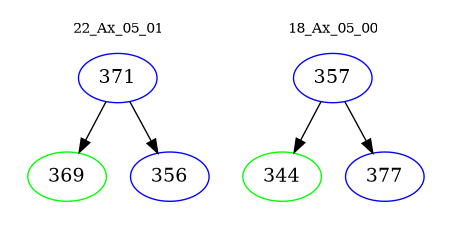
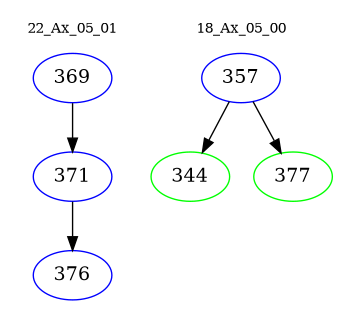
(96, 121) -> (73, 121)
(67, 177) -> (73, 78)
(170, 177) -> (73, 275)
(385, 177) -> (293, 177)
